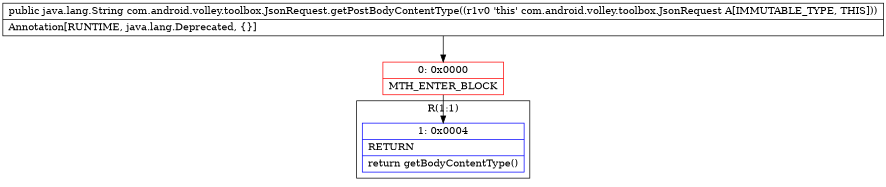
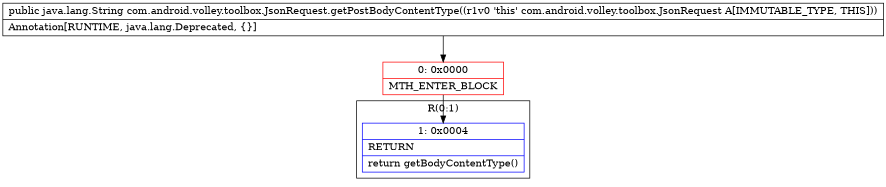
(443, 109) -> (443, 109)
